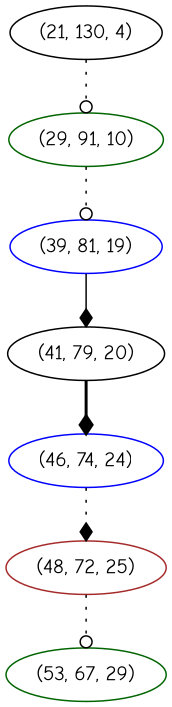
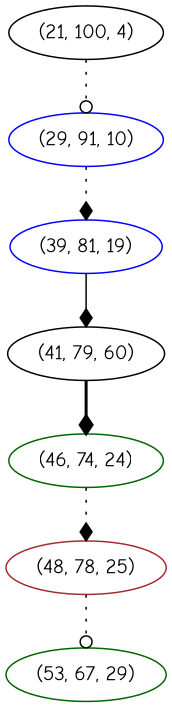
(86, 33) -> (86, 33)
(86, 140) -> (86, 140)
(86, 187) -> (86, 184)
(86, 354) -> (86, 354)
(86, 461) -> (86, 461)
(86, 568) -> (86, 568)
